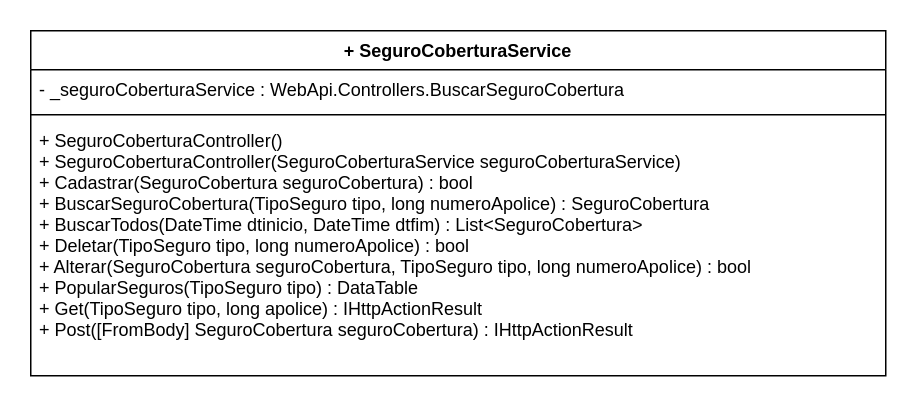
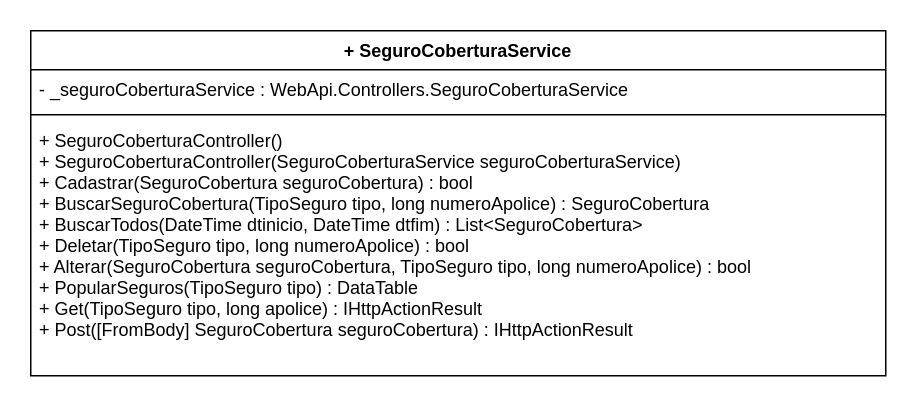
(363, 90) -> (366, 90)
